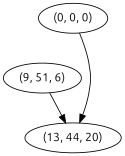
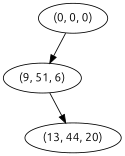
(90, 74) -> (60, 44)
